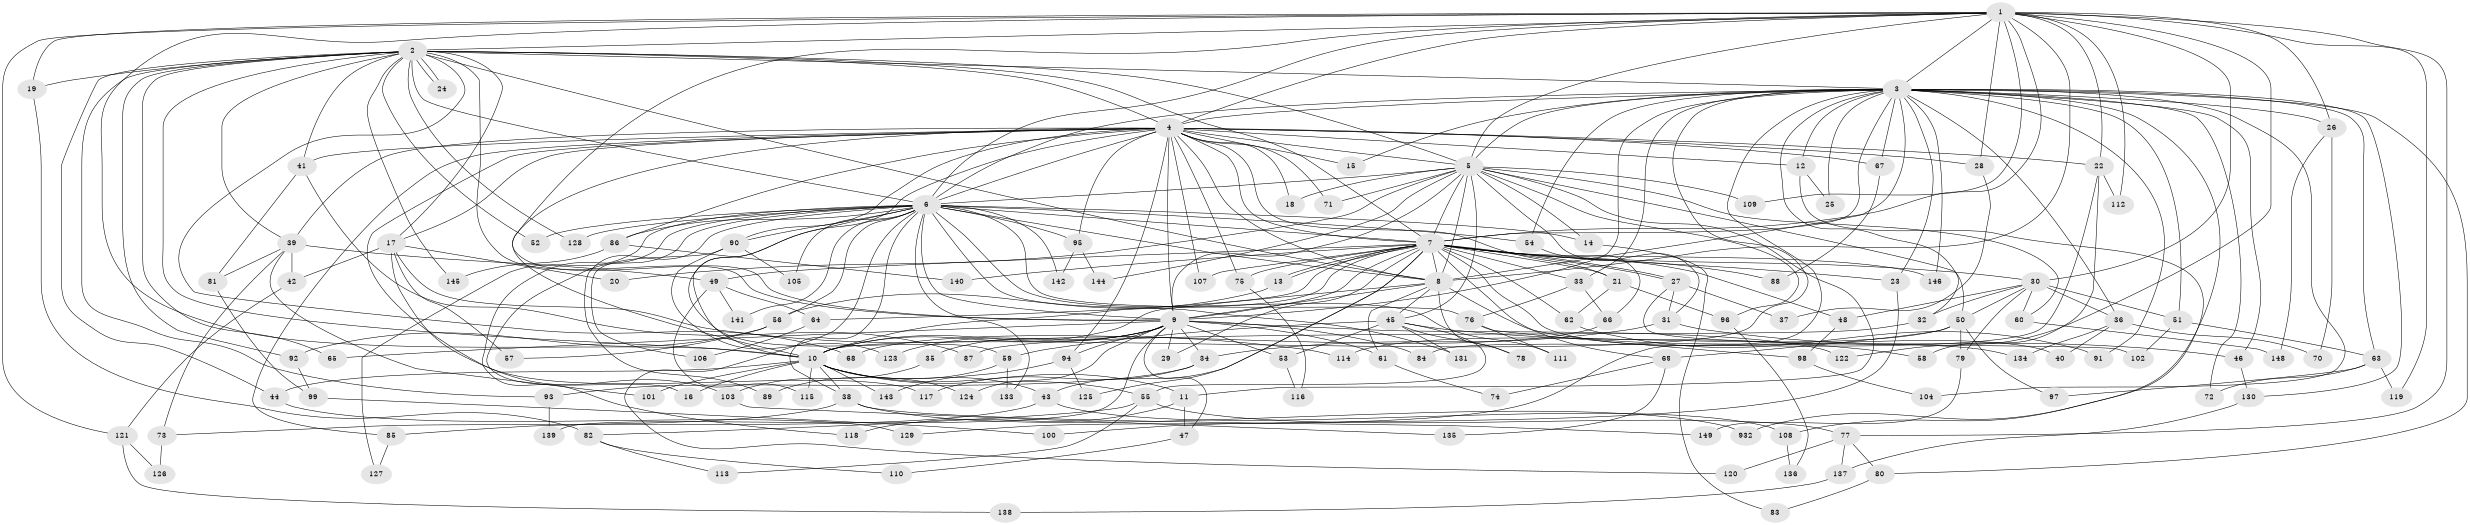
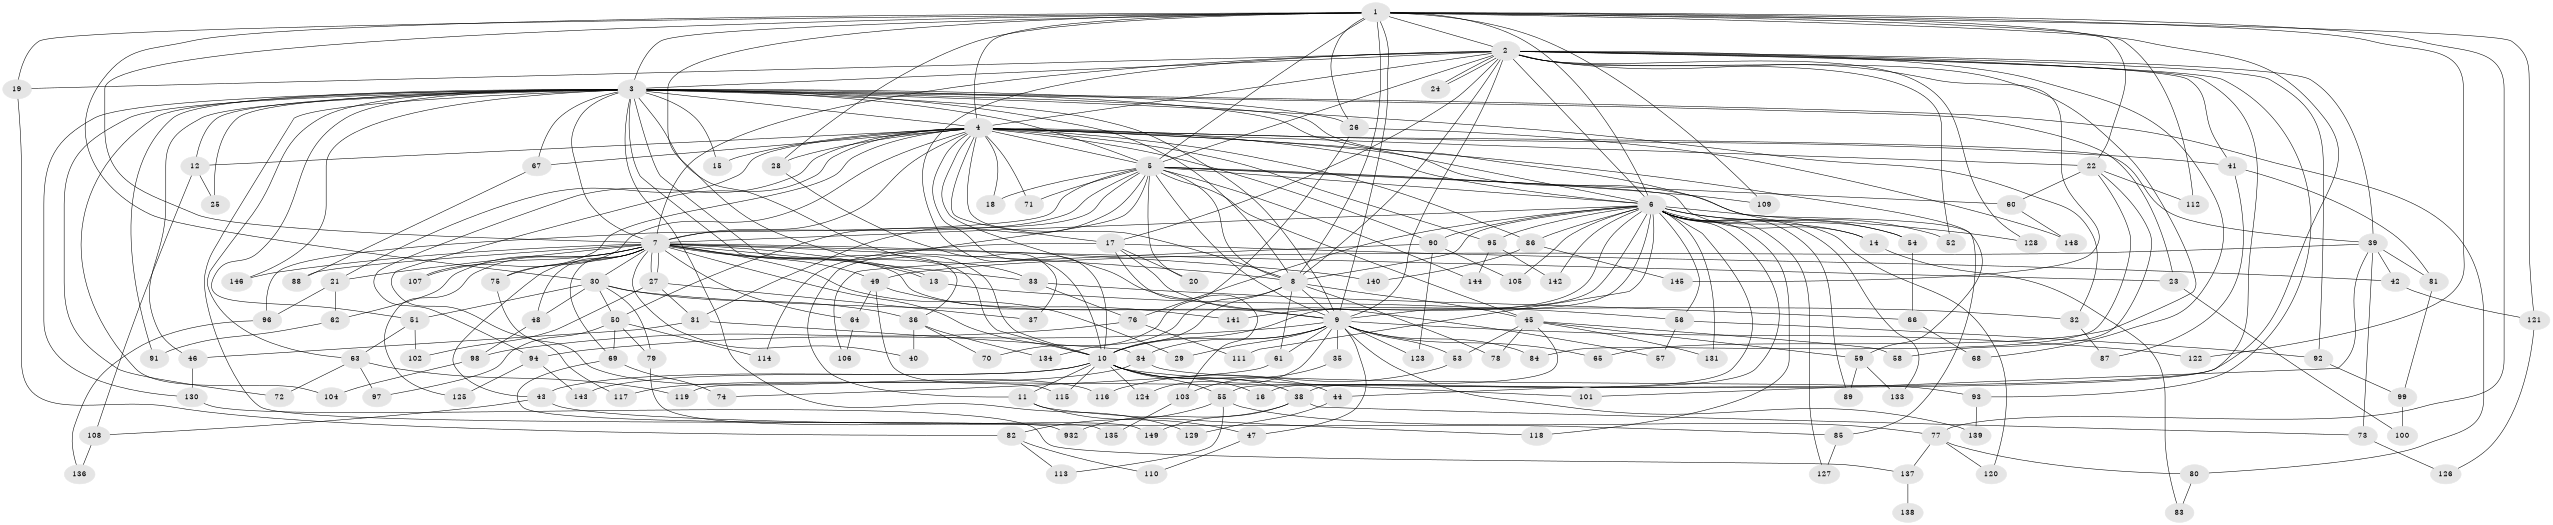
(2028, 301) -> (2052, 186)
(543, 508) -> none
